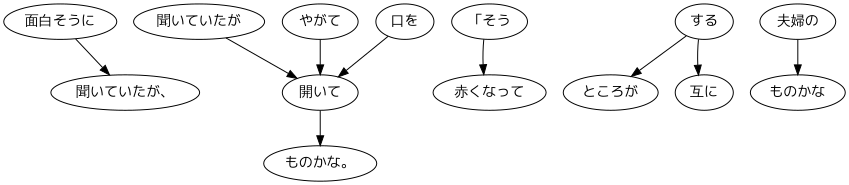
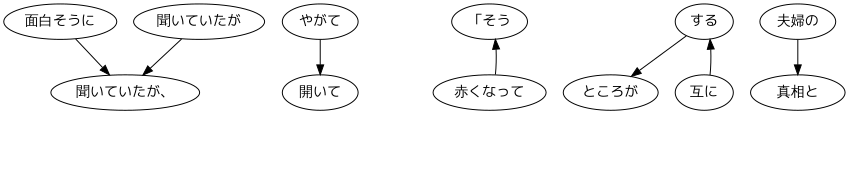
(405, 22) -> none
(483, 52) -> (496, 62)
(698, 52) -> (711, 62)
(257, 56) -> (166, 54)
(798, 93) -> (798, 93)
(320, 163) -> none
